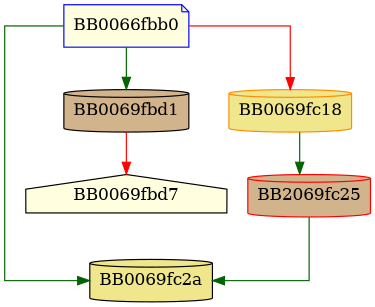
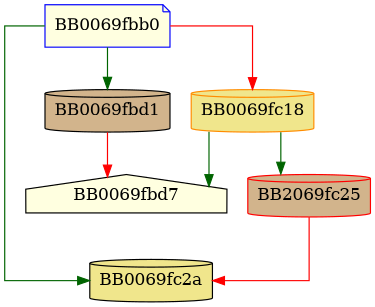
(126, 26) -> (107, 26)
none -> (209, 153)
(299, 281) -> (299, 281)
